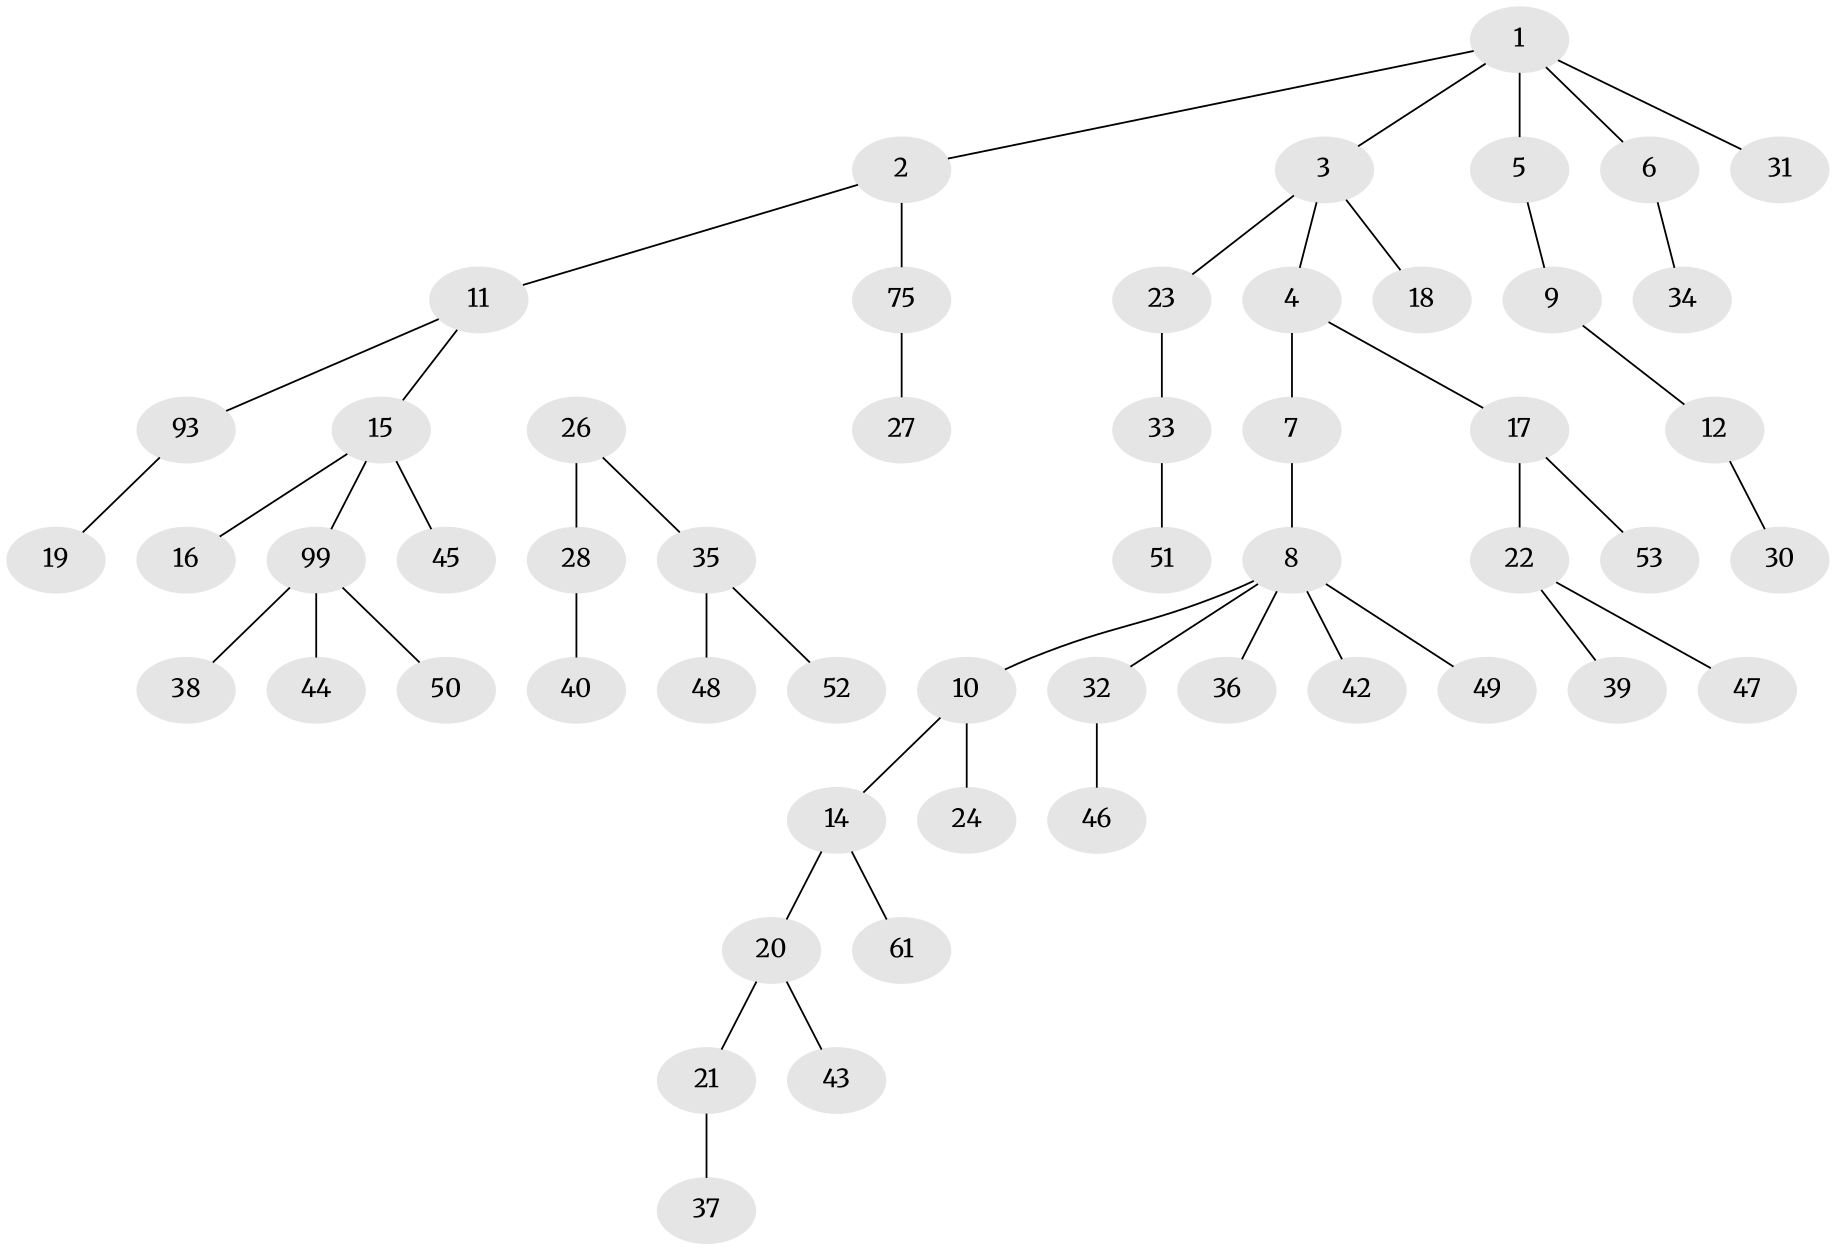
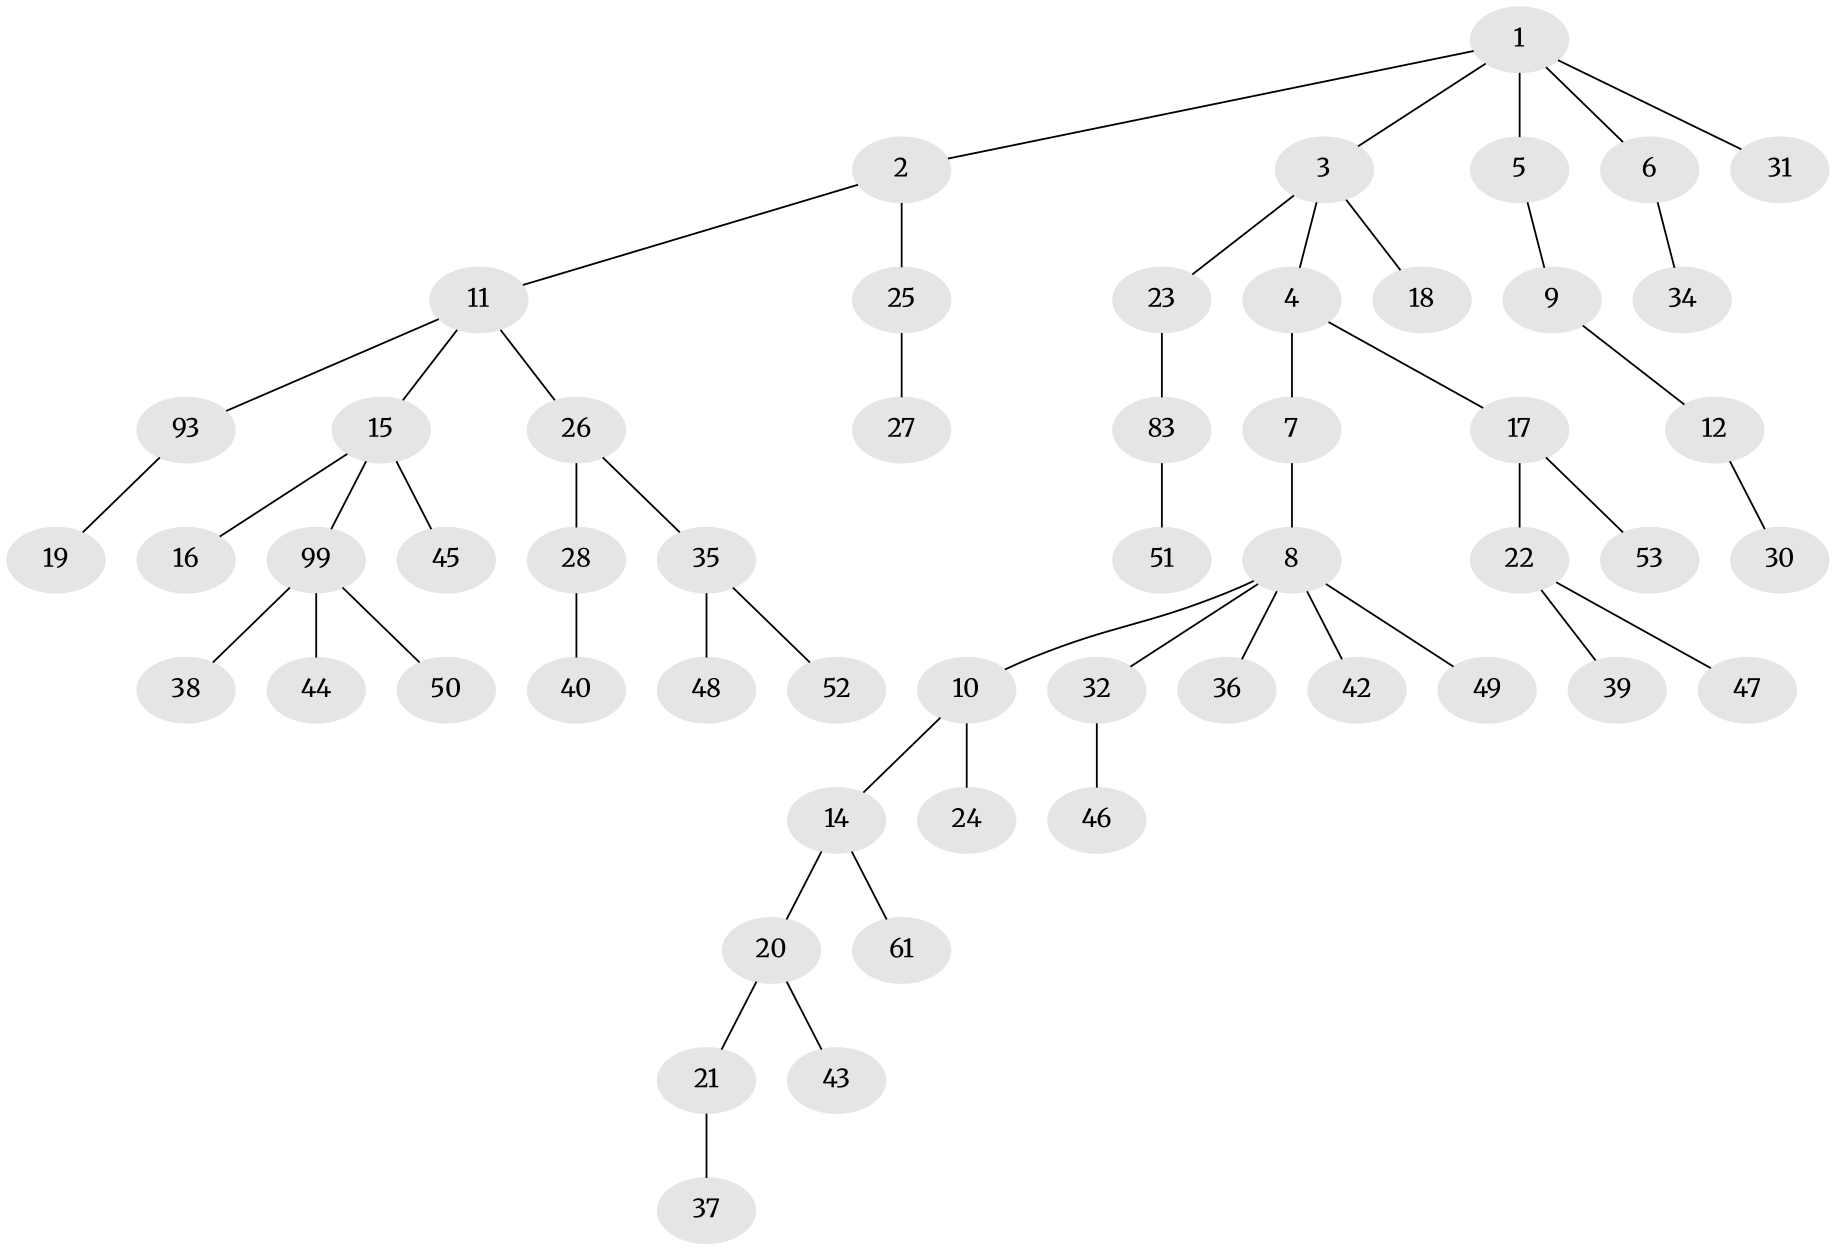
(902, 300) -> (902, 300)
none -> (528, 365)
(1162, 430) -> (1162, 430)
